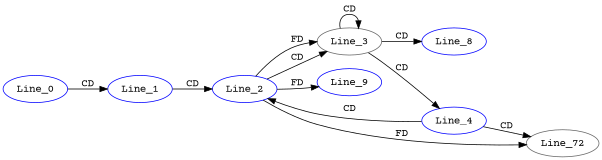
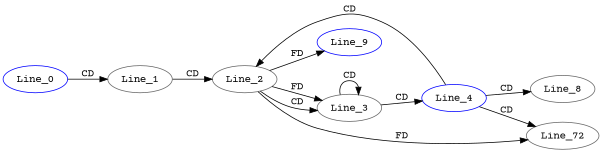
(398, 41) -> (505, 94)
(454, 41) -> (563, 89)
(140, 89) -> (140, 79)
(245, 89) -> (245, 79)
